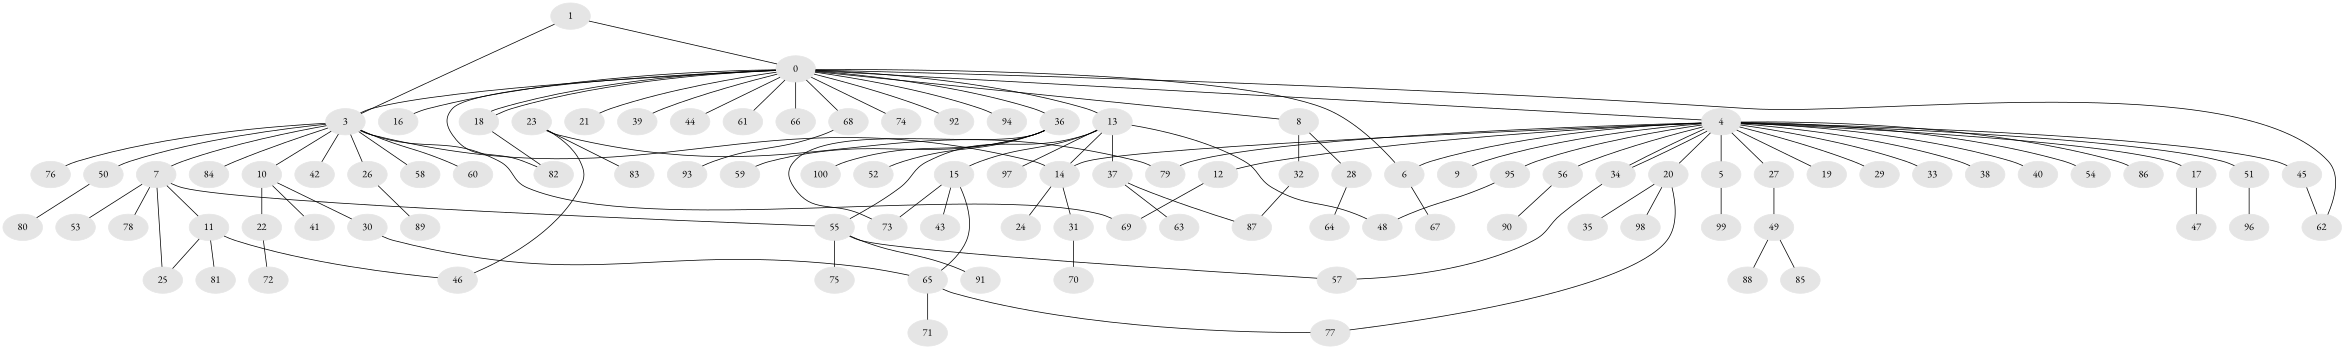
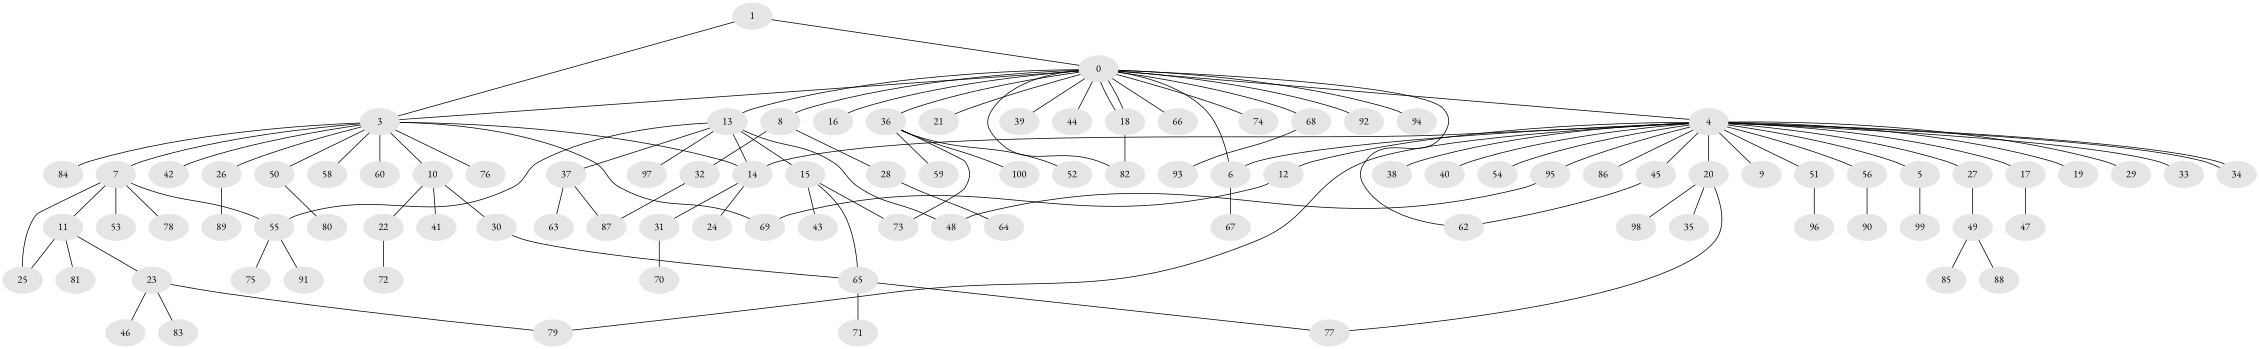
(743, 122) -> none
(330, 263) -> (107, 254)
(1337, 280) -> none
